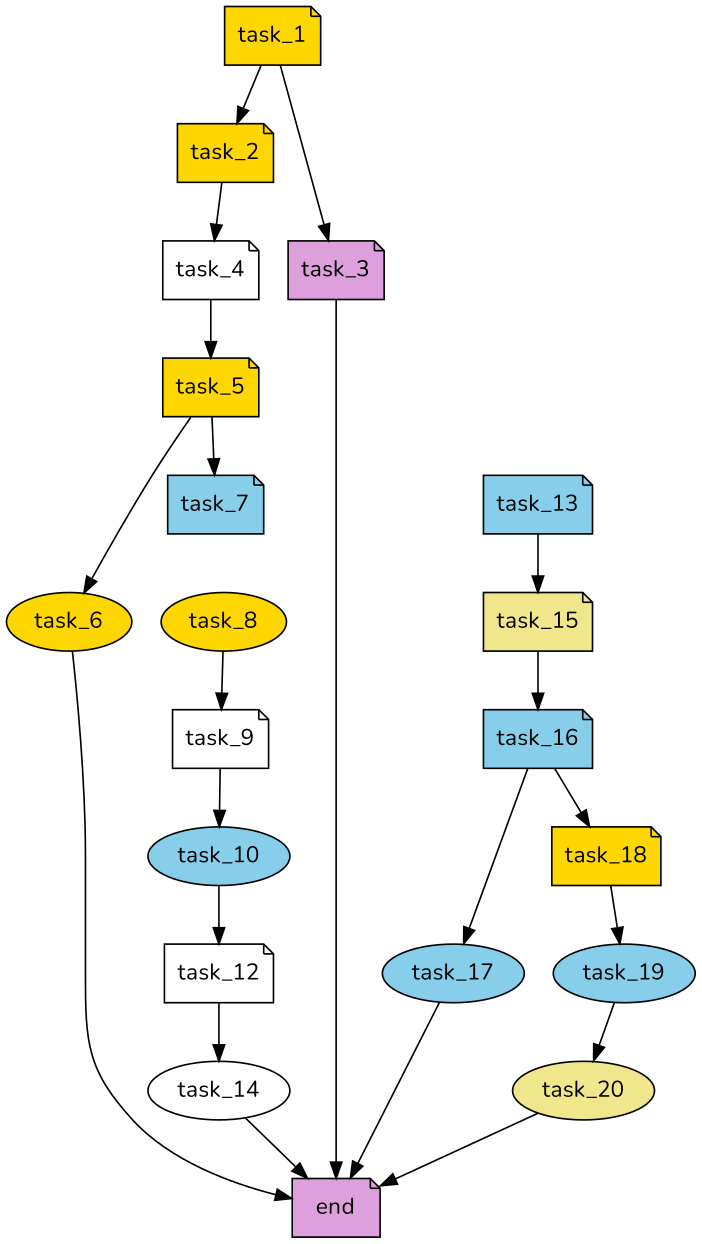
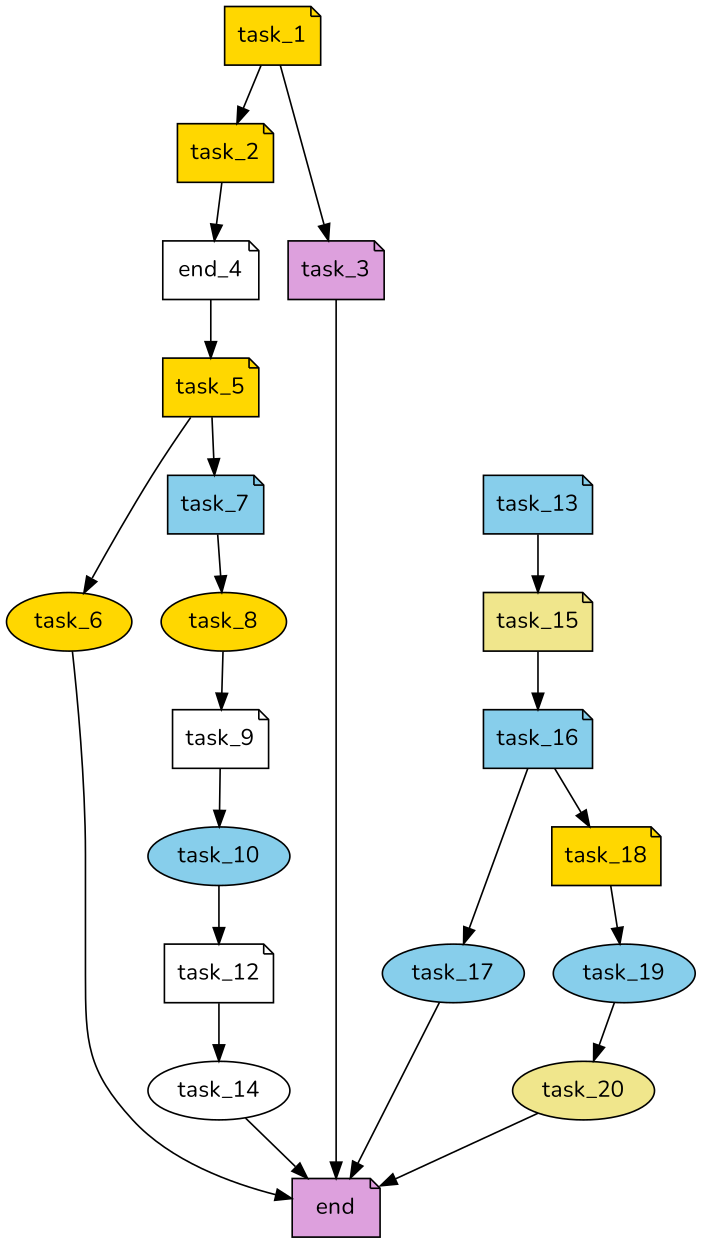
(211, 270) -> (211, 270)
none -> (219, 555)
